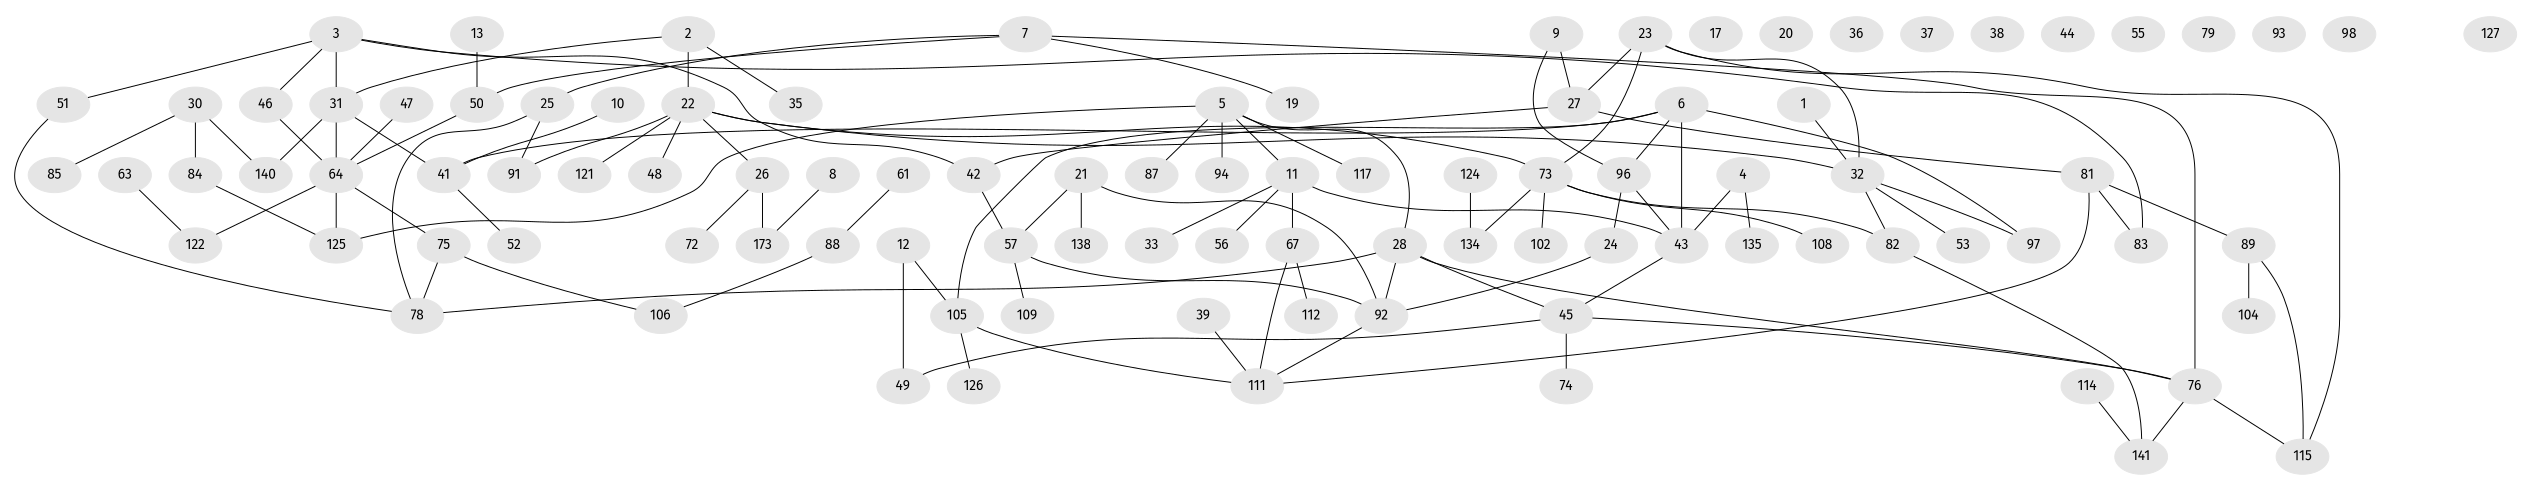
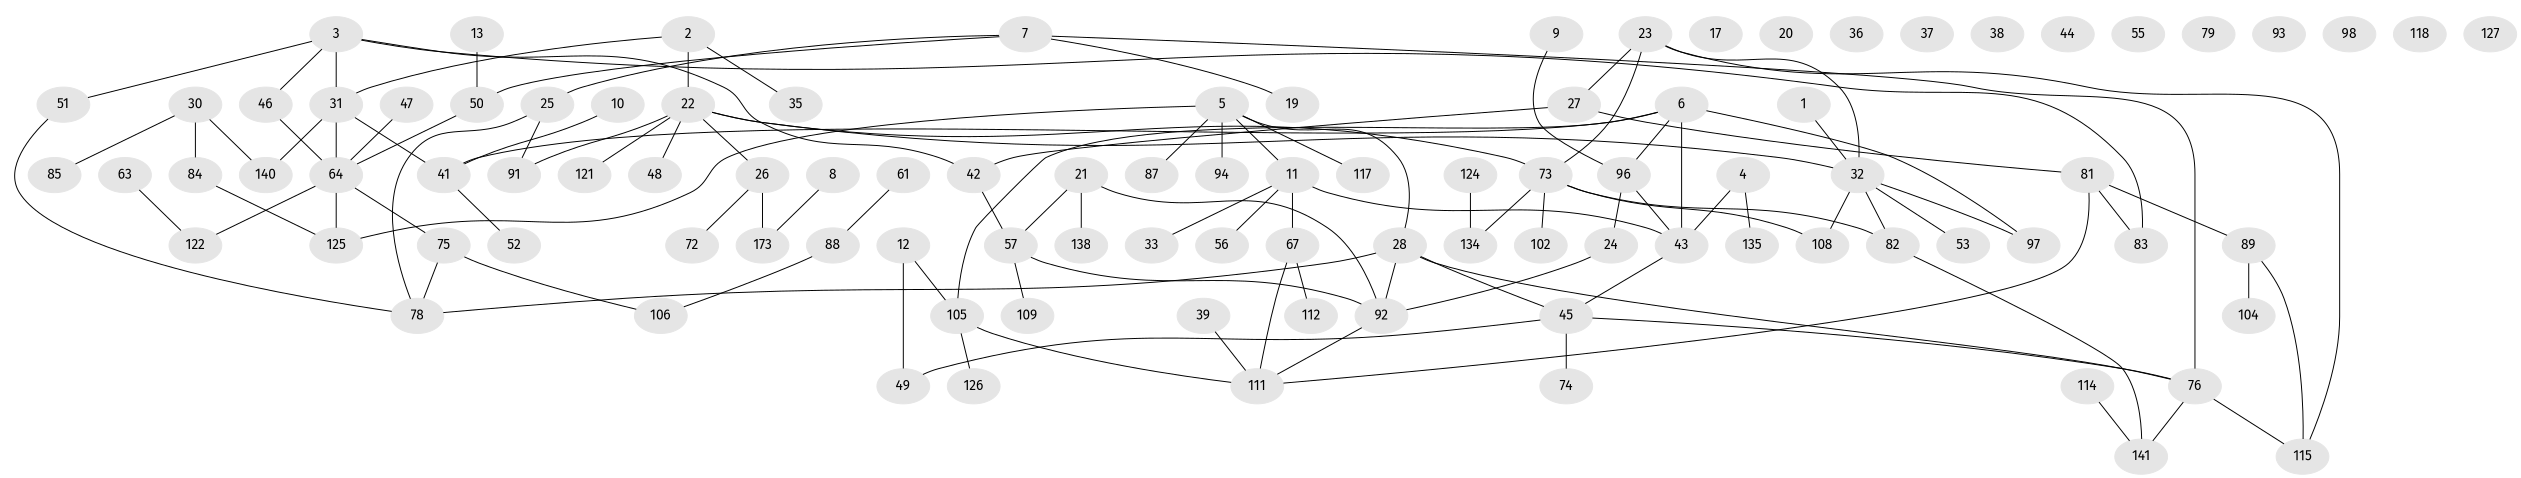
none -> (2420, 34)
(1565, 70) -> none
none -> (1840, 210)
